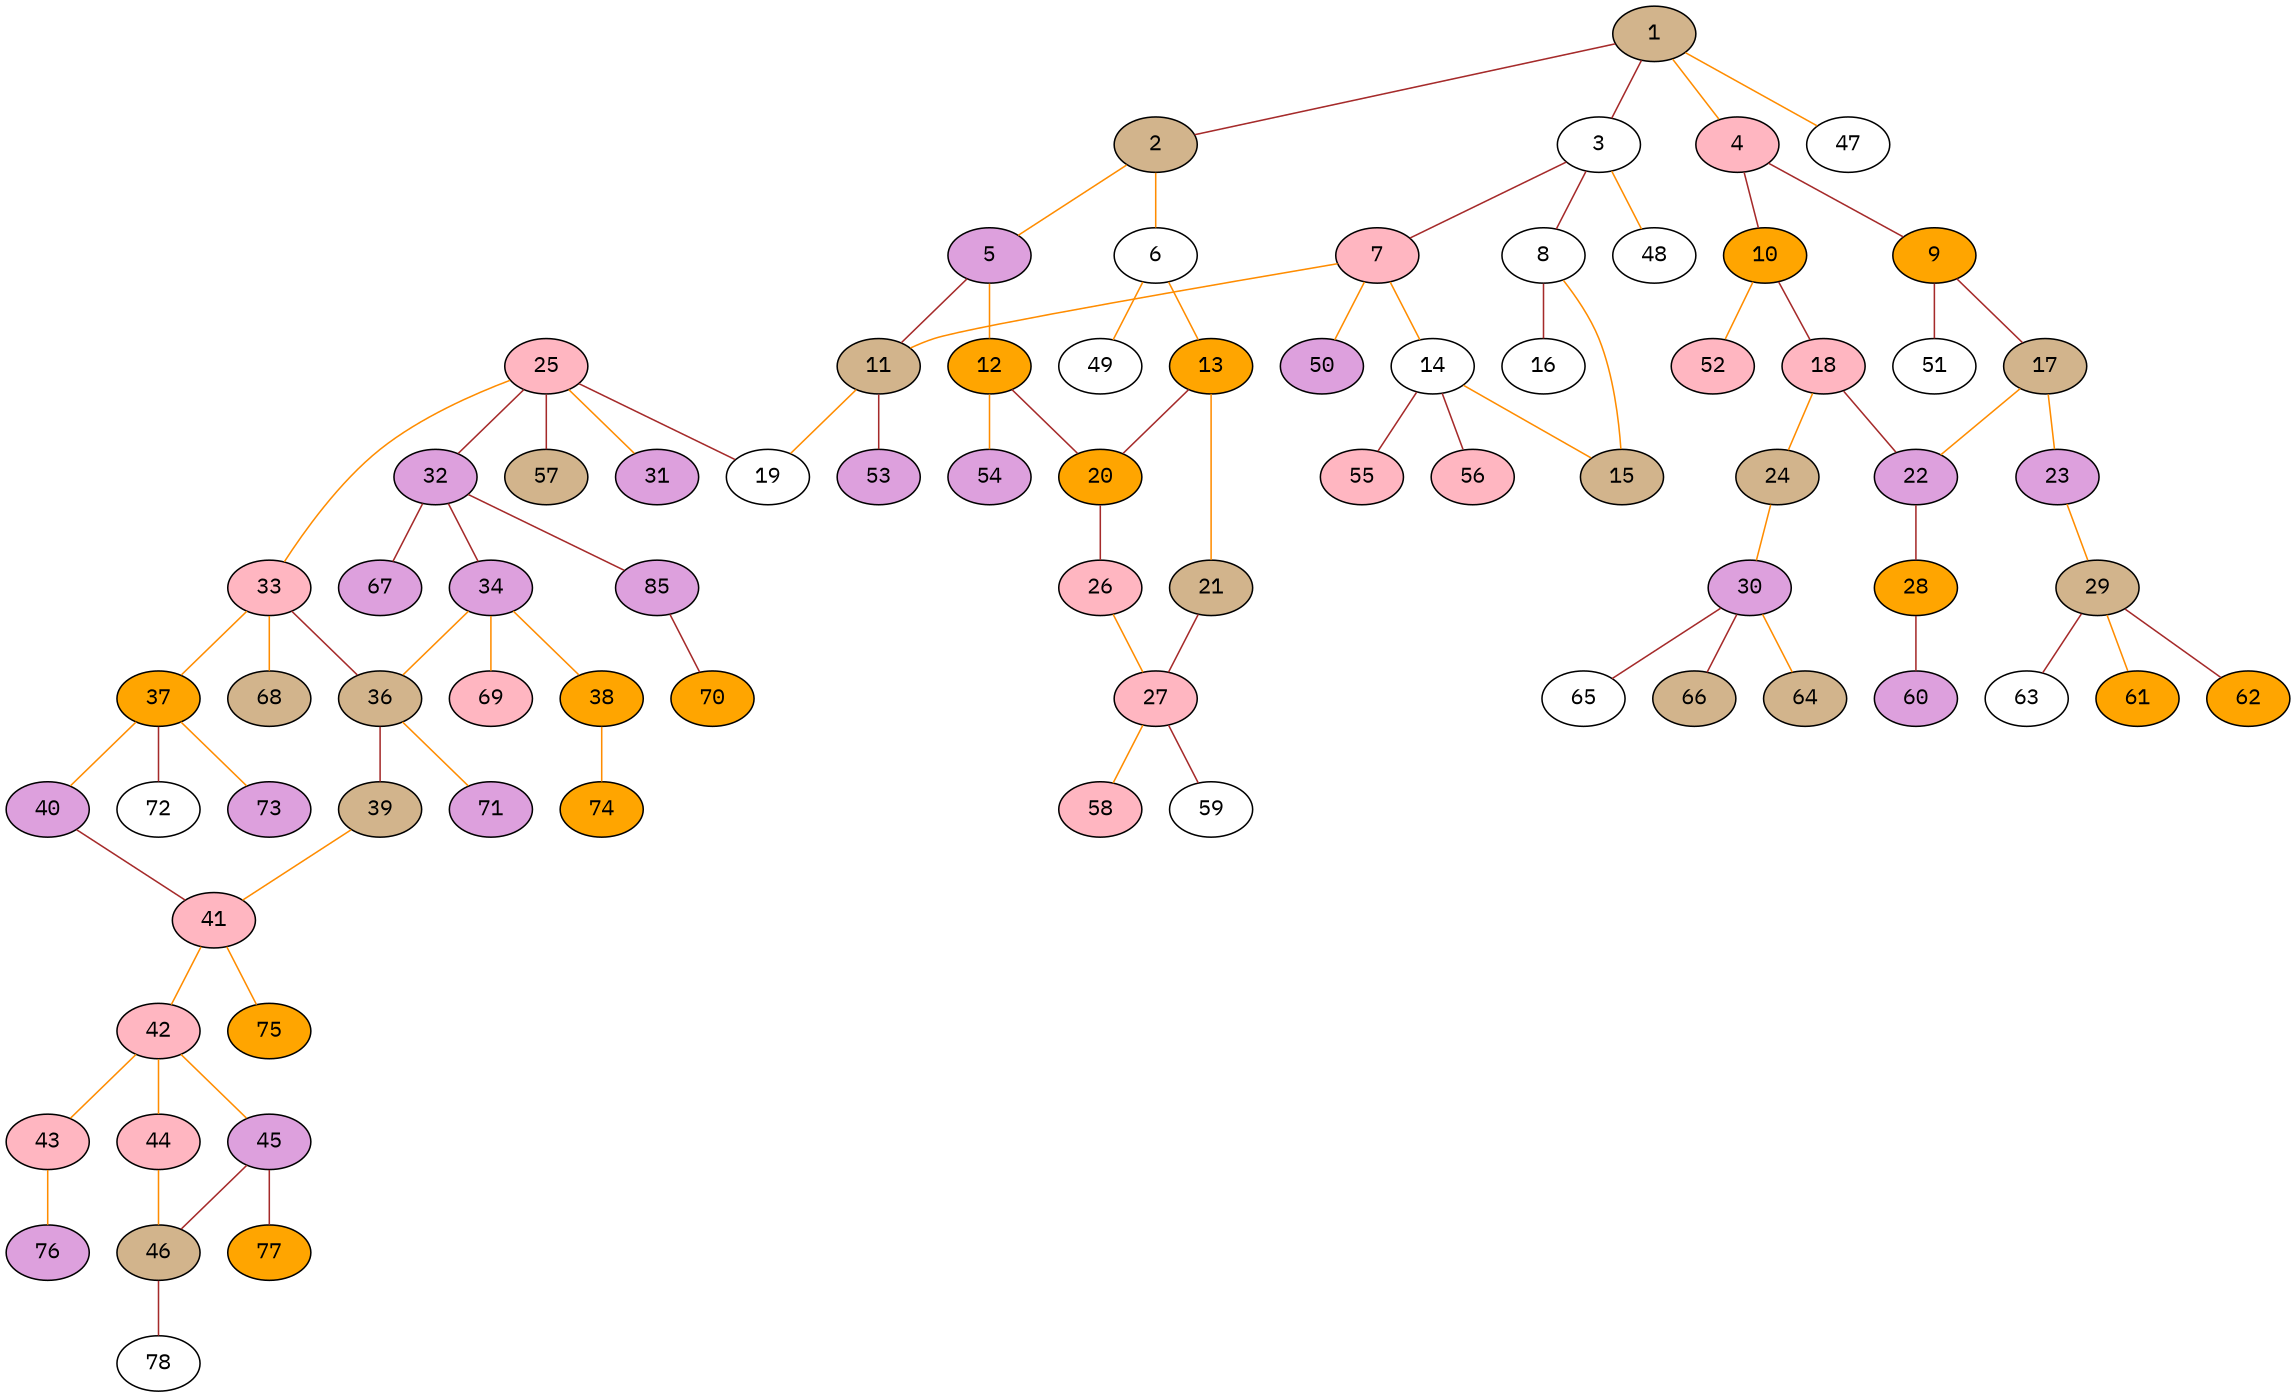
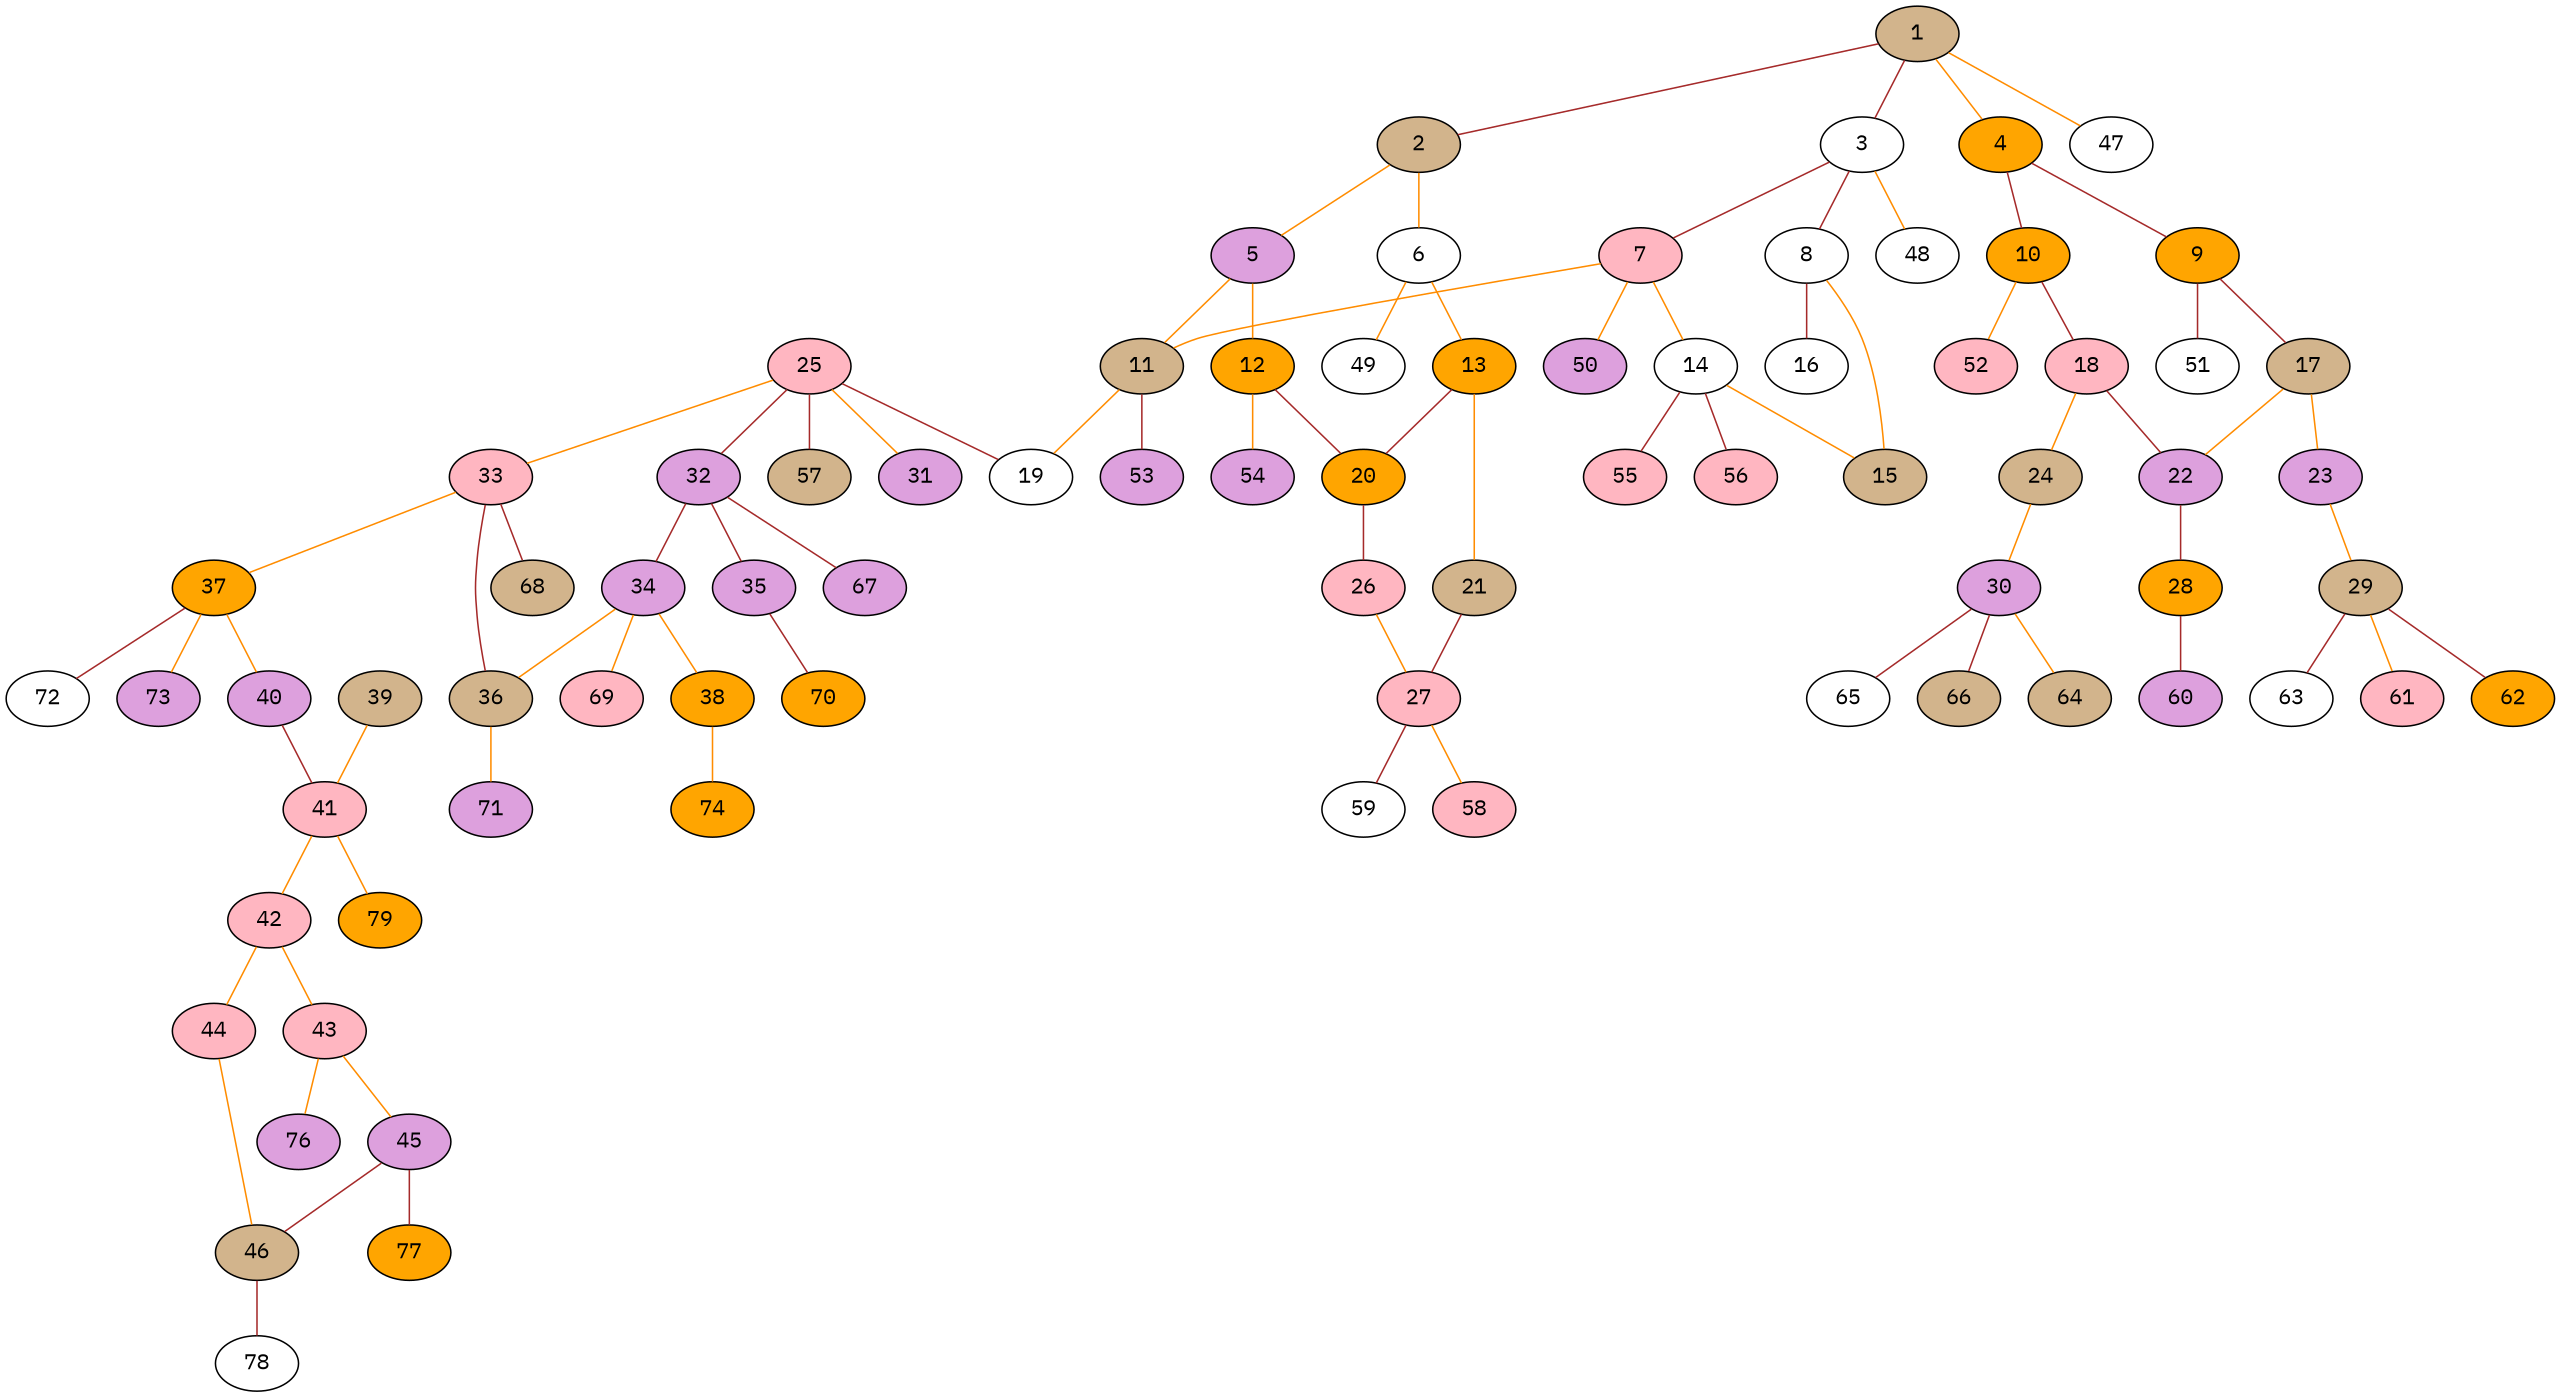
(1737, 145) -> (2001, 145)
(934, 311) -> (1197, 311)
(657, 588) -> (754, 588)
(269, 643) -> (512, 532)
(2138, 699) -> (2402, 699)
(380, 754) -> none
(269, 1031) -> (380, 920)
(214, 1086) -> (367, 1086)
